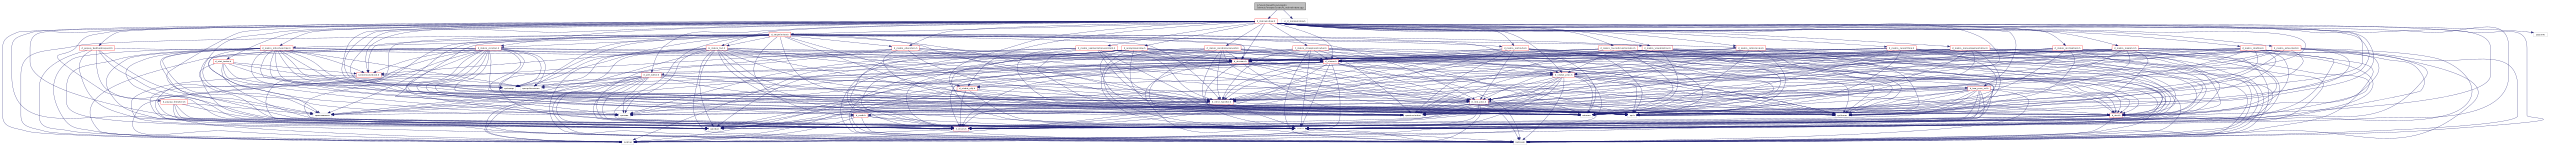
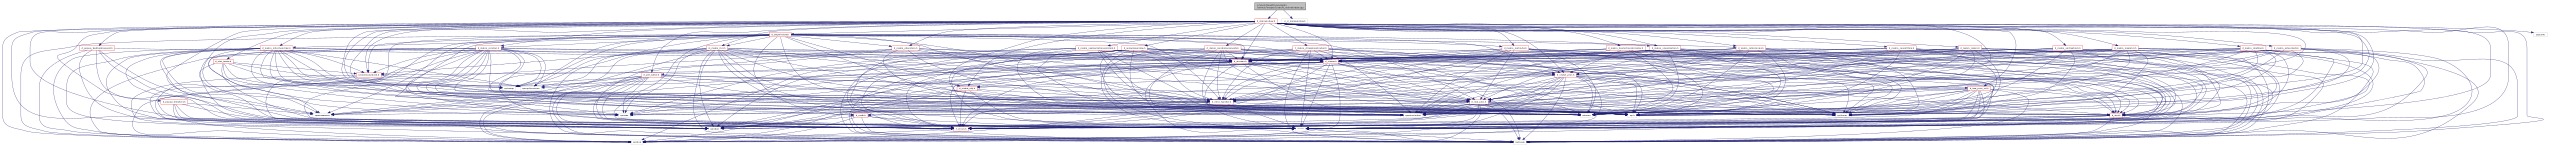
(1970, 48) -> (1970, 48)
